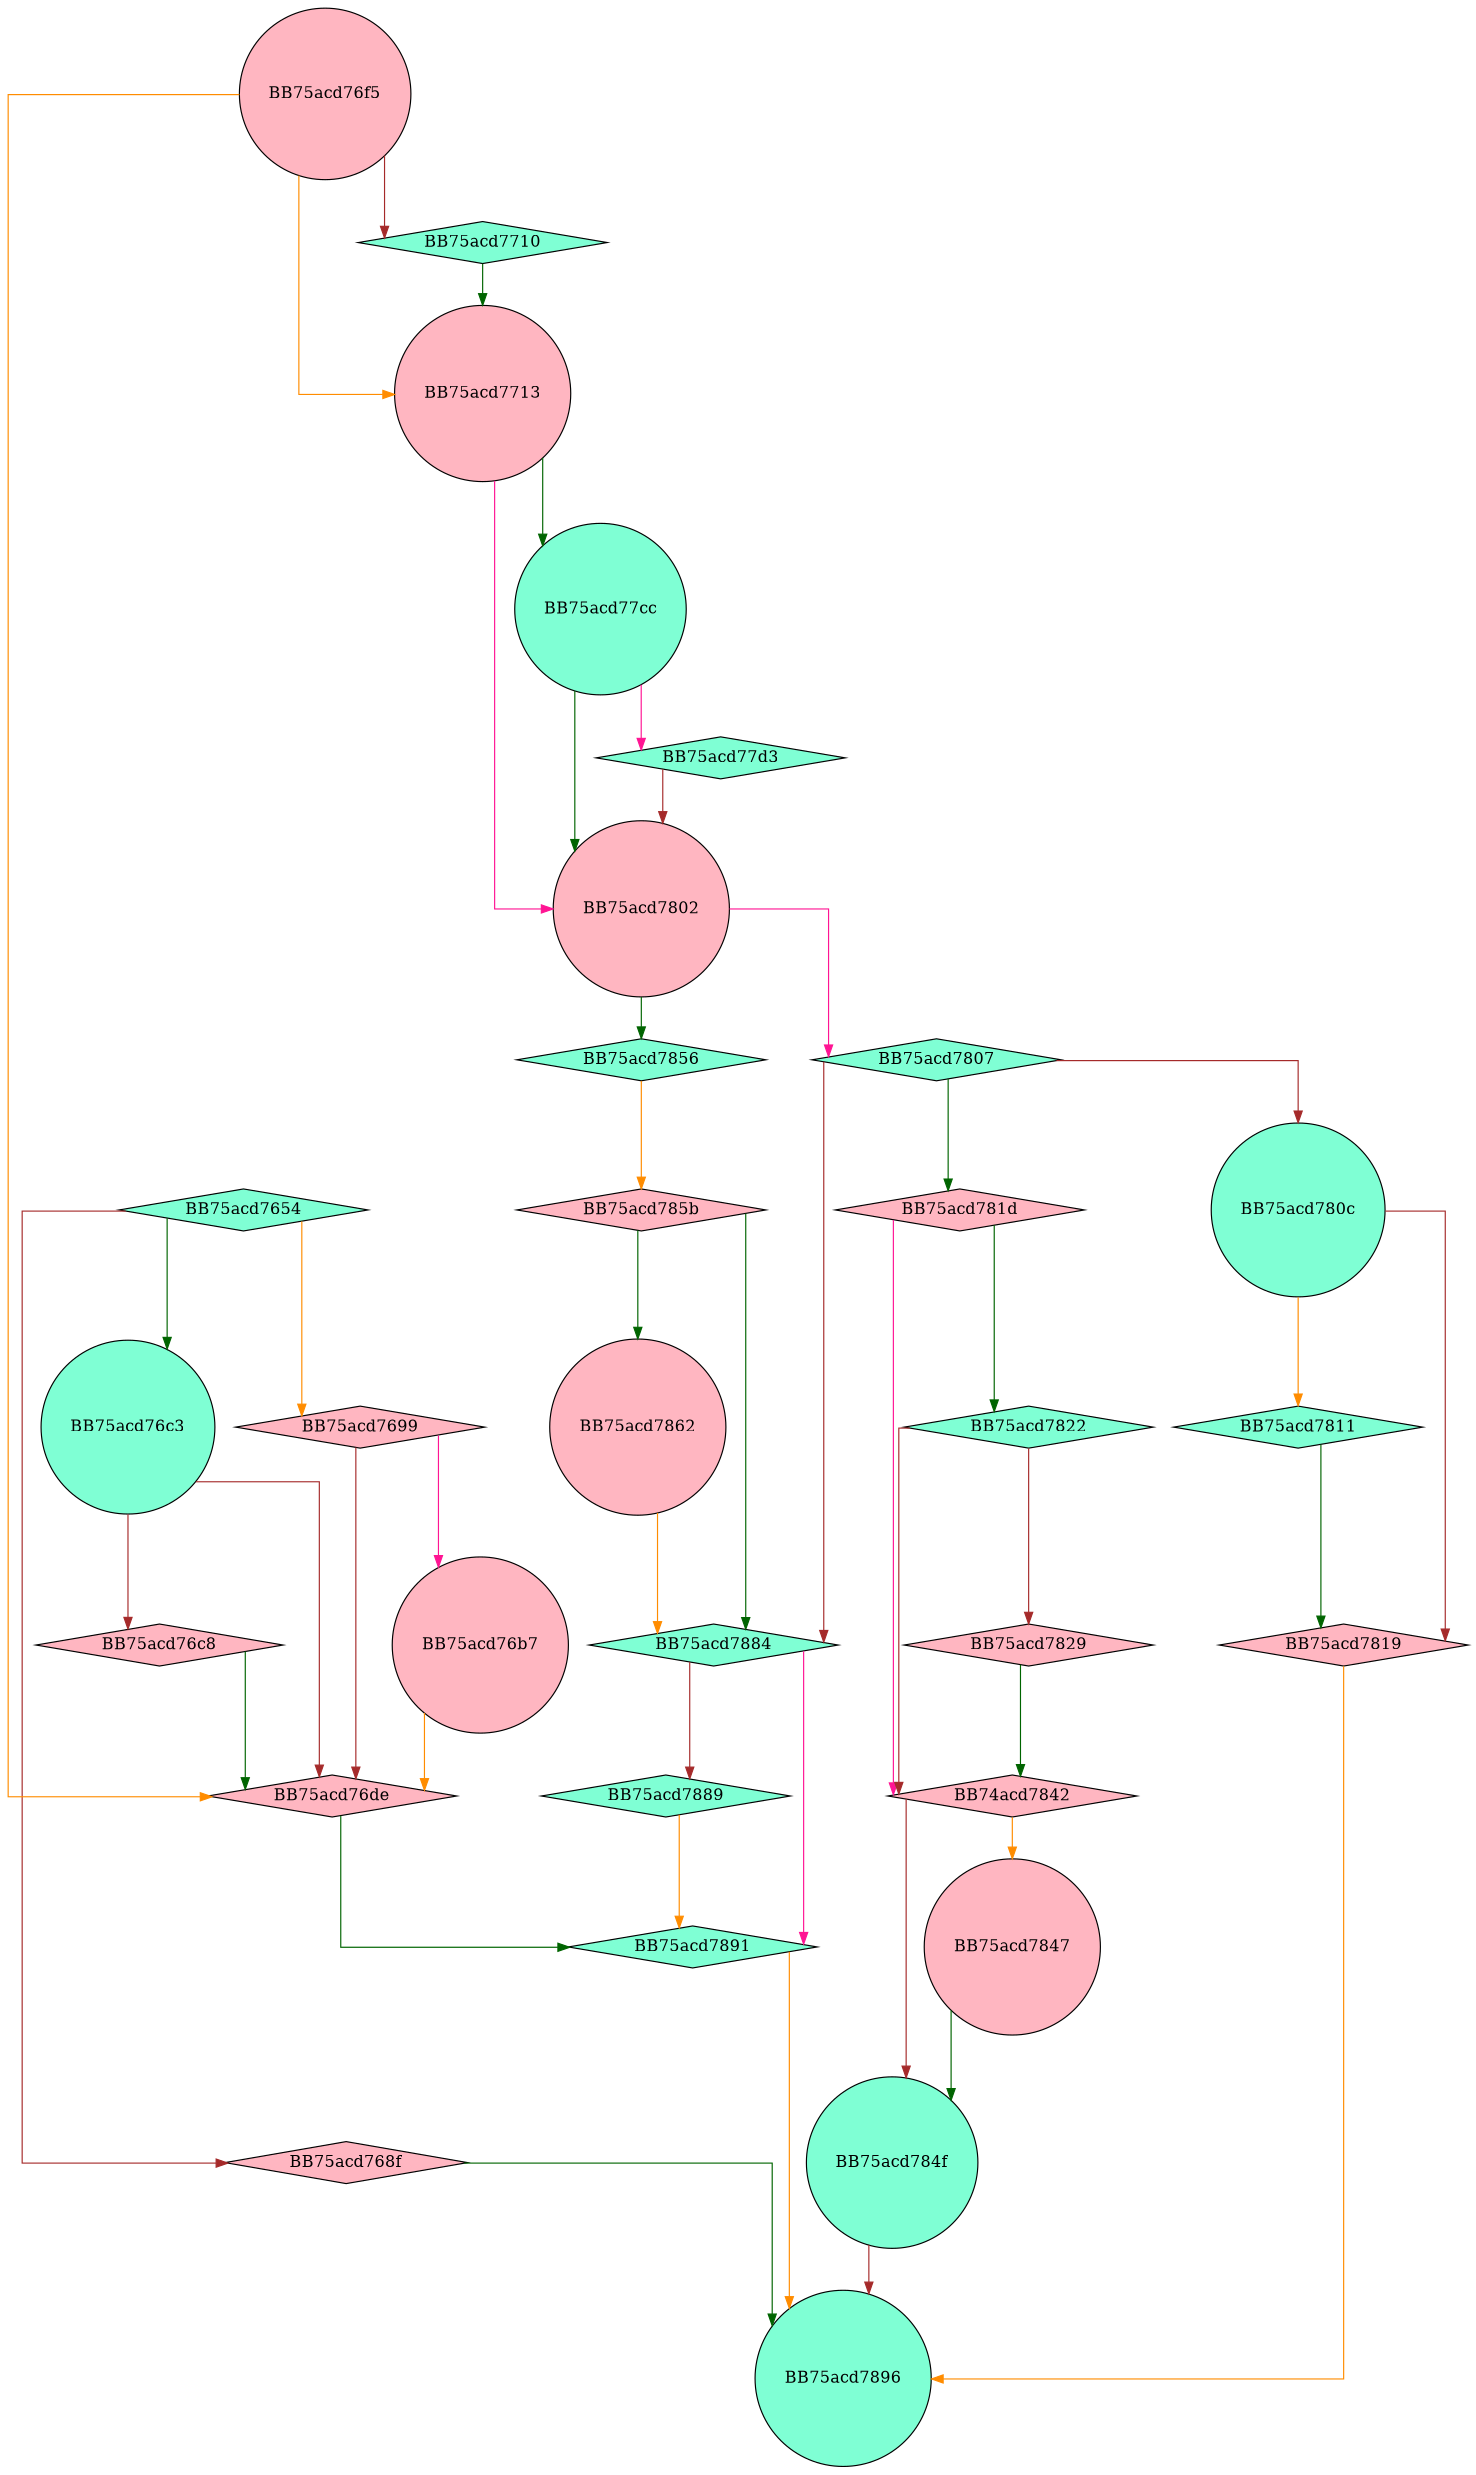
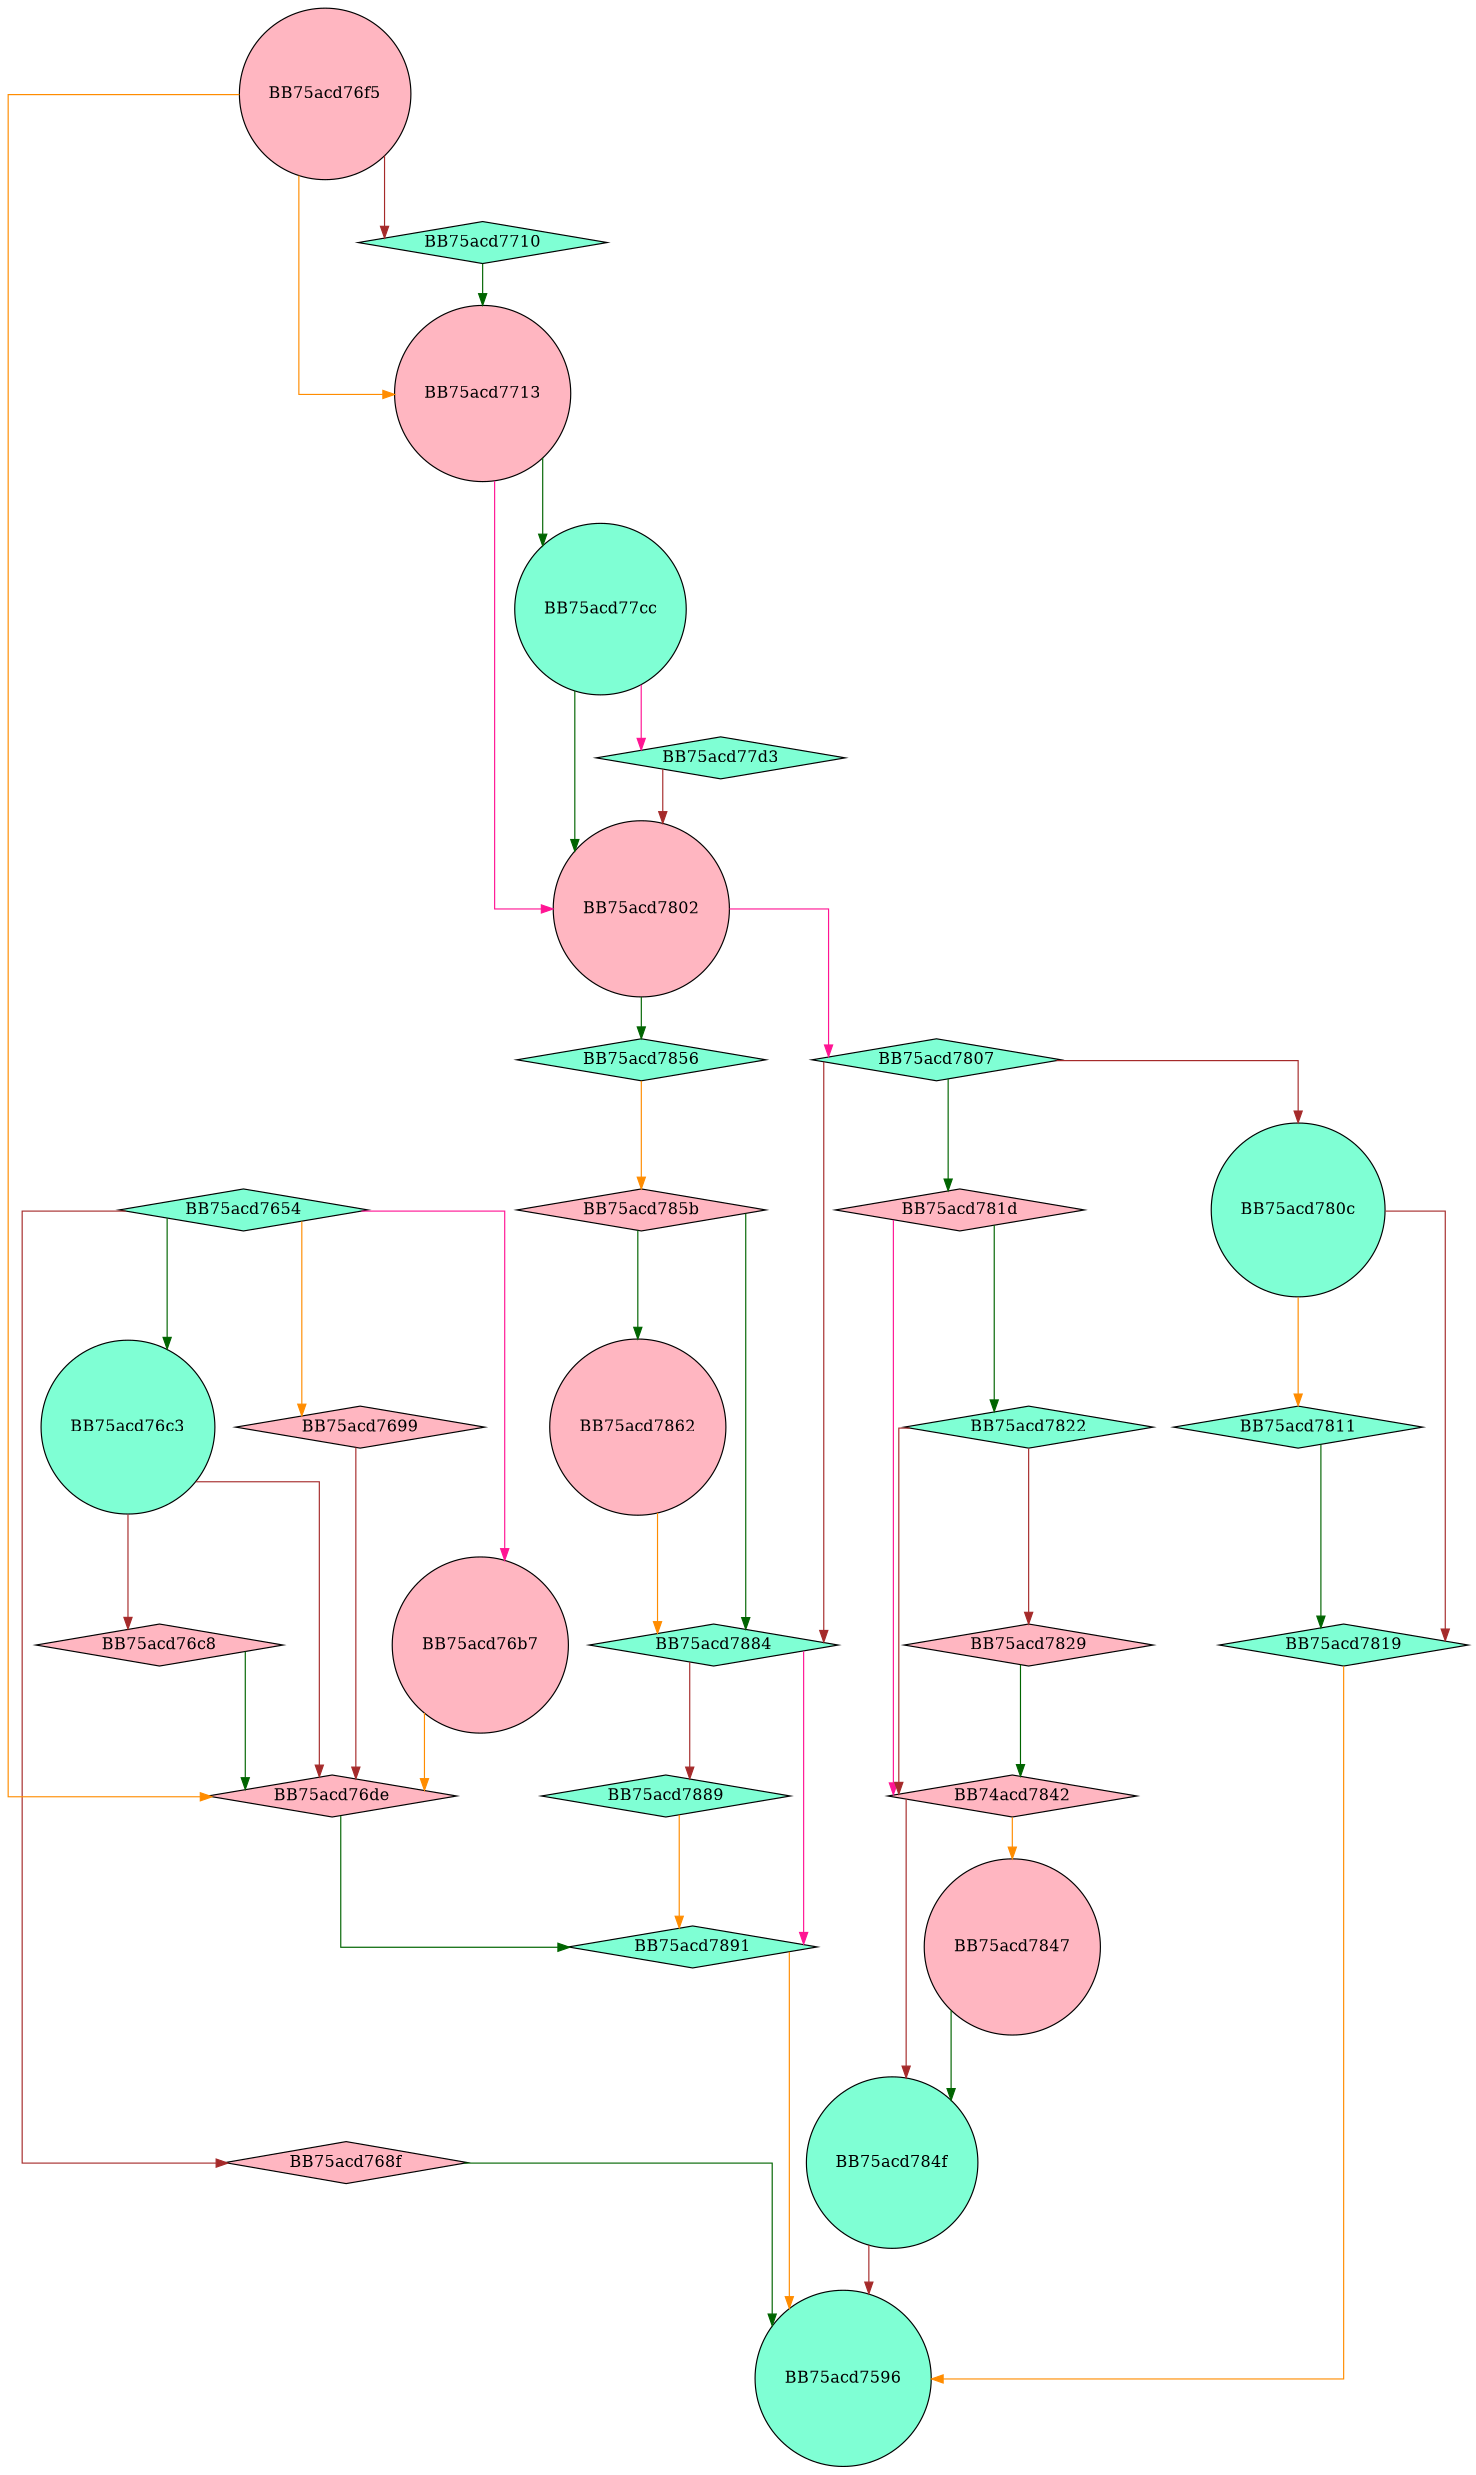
(438, 1495) -> (505, 1308)
(1344, 1645) -> (1344, 1645)
(843, 2378) -> (843, 2378)
